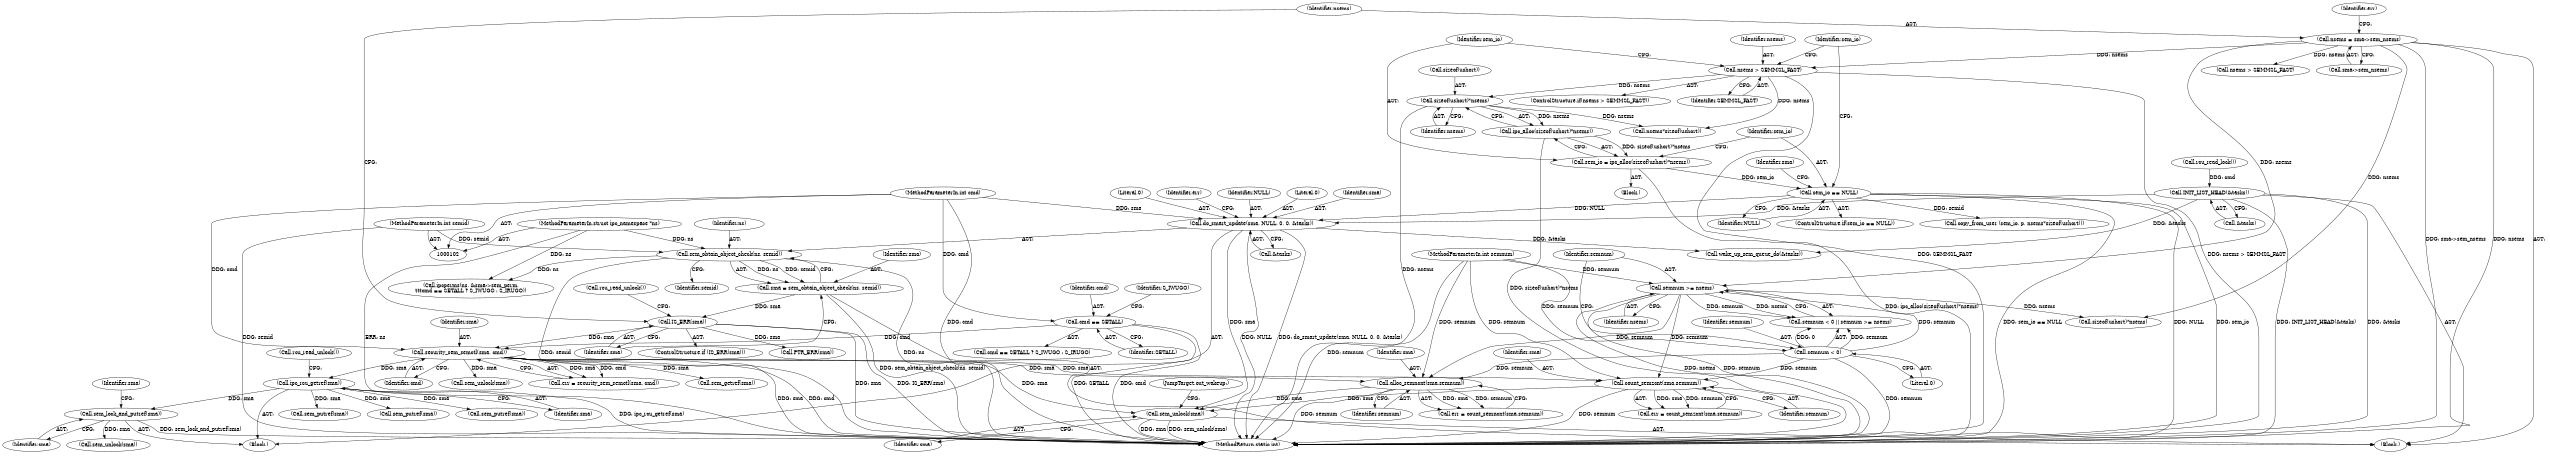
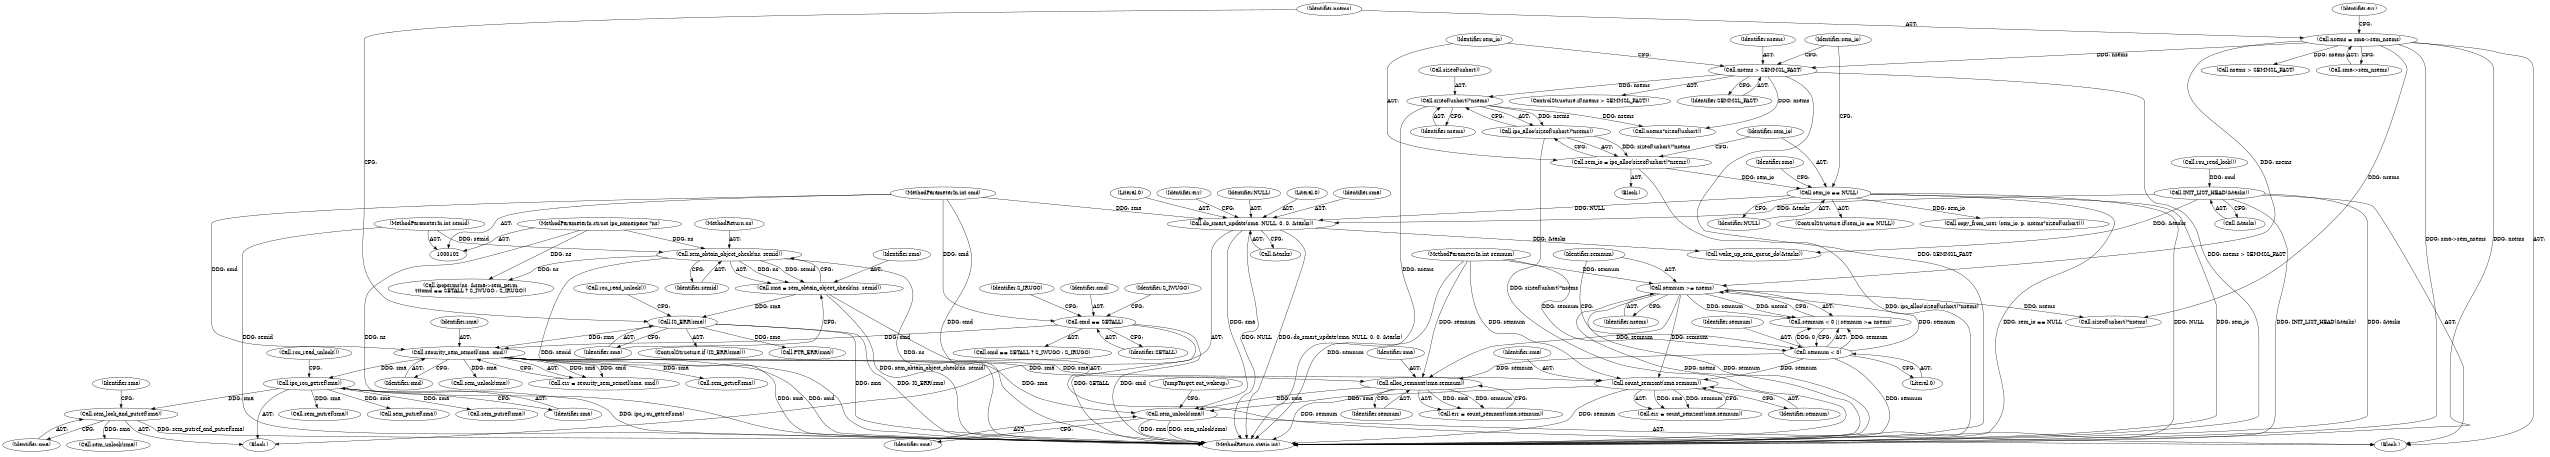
(1949, 209) -> (1949, 209)
(729, 224) -> (729, 224)
(989, 239) -> (710, 272)
none -> (1017, 288)
none -> (1819, 335)
(375, 338) -> (375, 338)
(201, 430) -> (201, 430)
